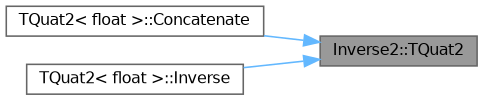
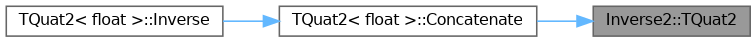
(274, 64) -> (243, 21)
